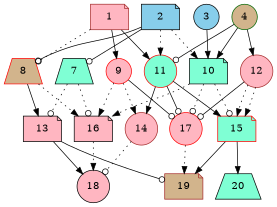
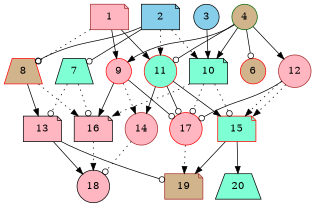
none -> (189, 40)
none -> (253, 71)
(108, 96) -> (108, 96)
